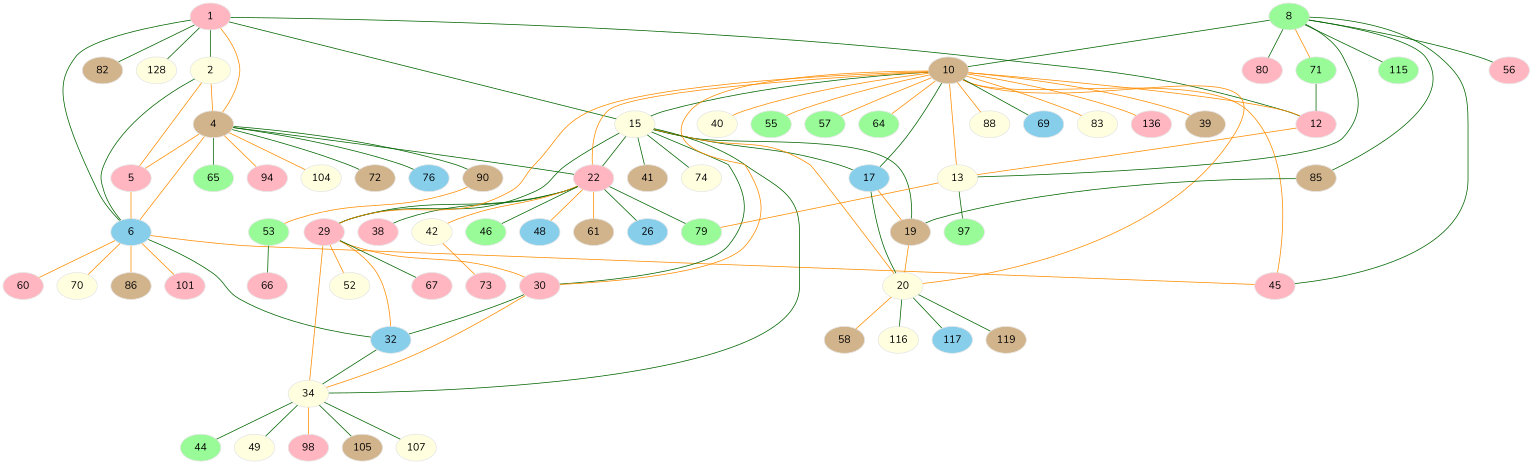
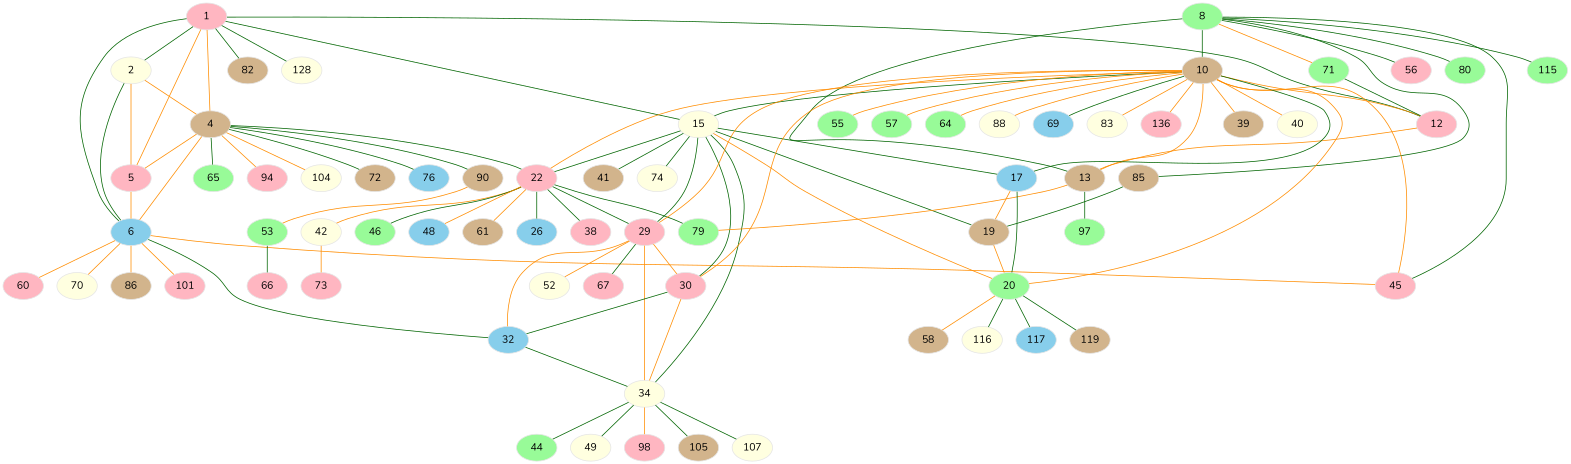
(1262, 70) -> (1465, 70)
none -> (167, 101)
(957, 178) -> (1085, 178)
(903, 286) -> (1009, 286)
